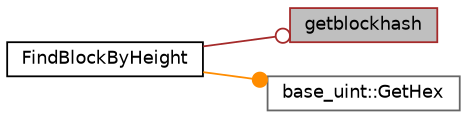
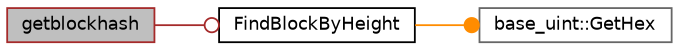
(239, 42) -> (180, 25)
